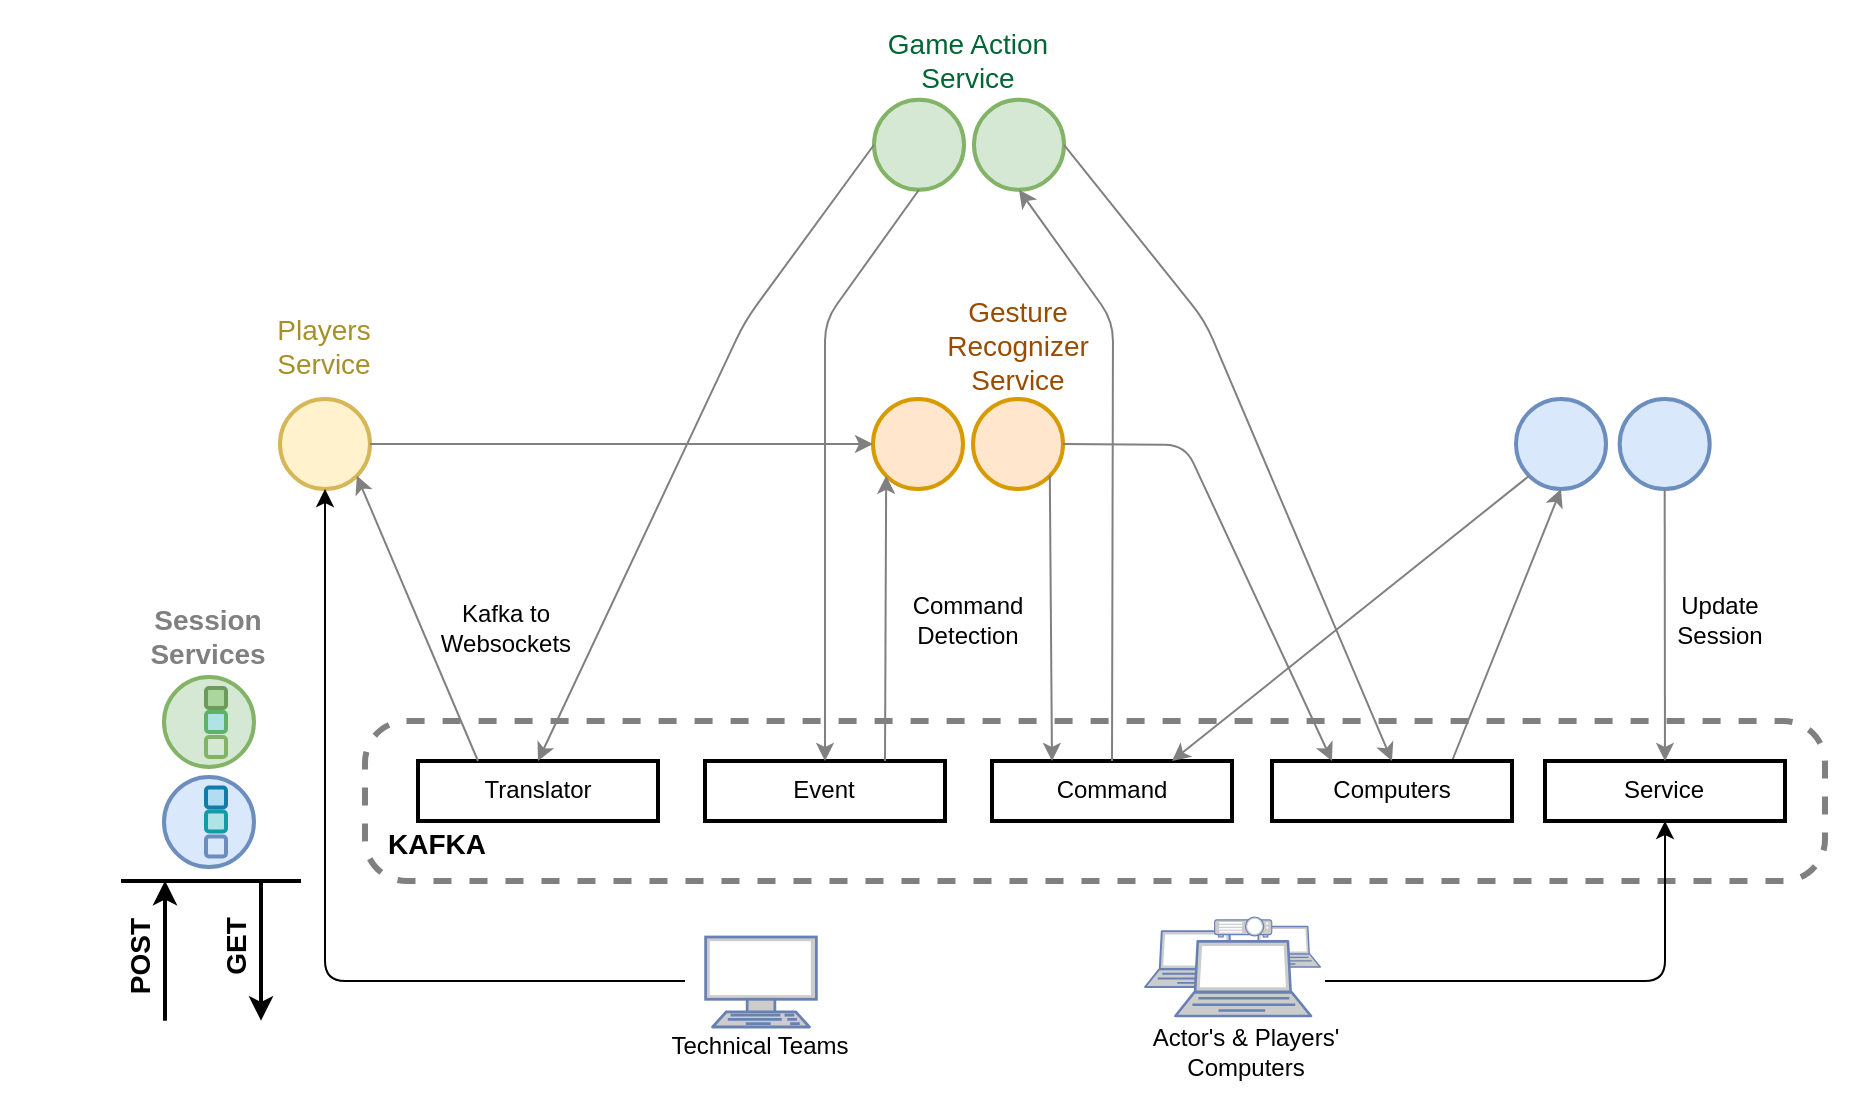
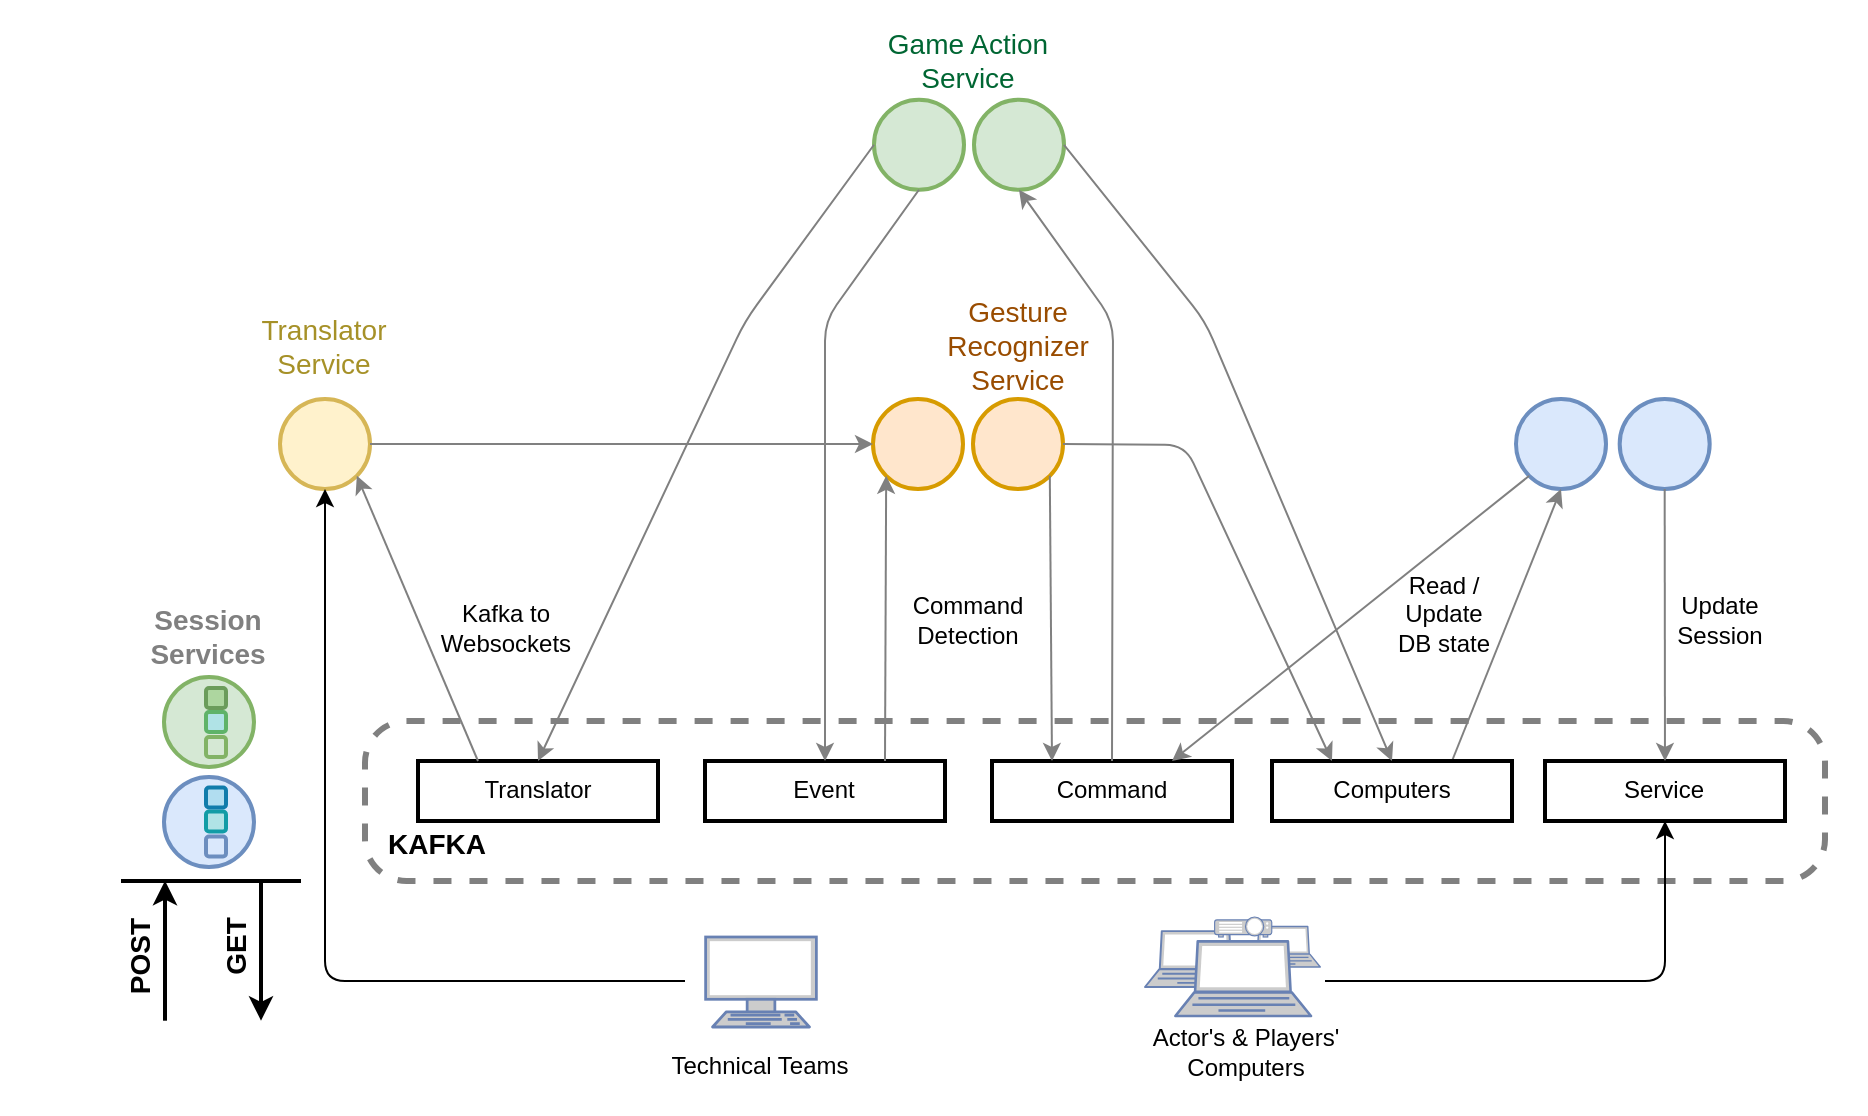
(325, 347) -> (325, 347)
none -> (1446, 615)
(761, 1047) -> (761, 1067)
